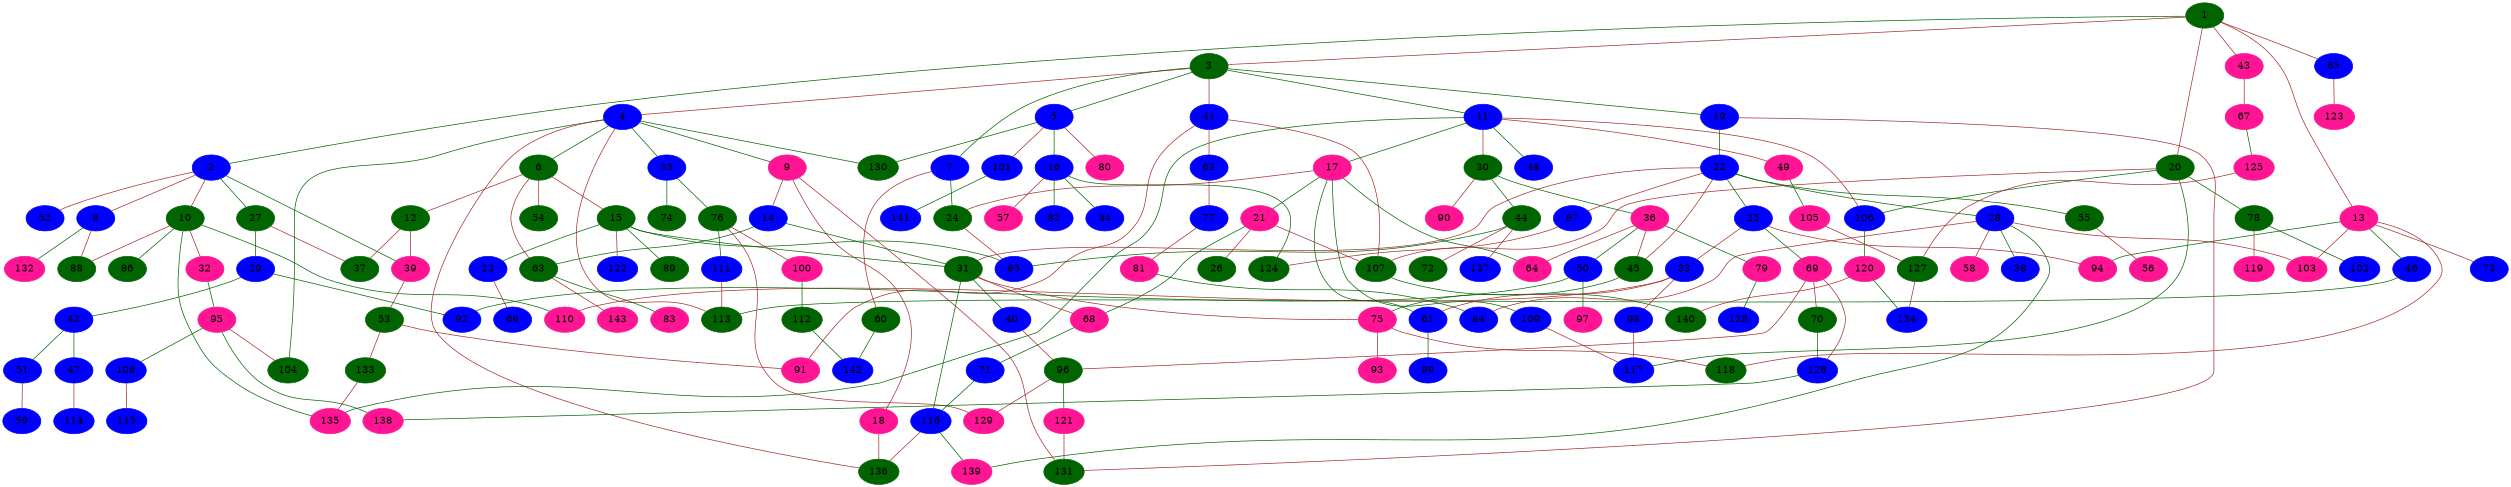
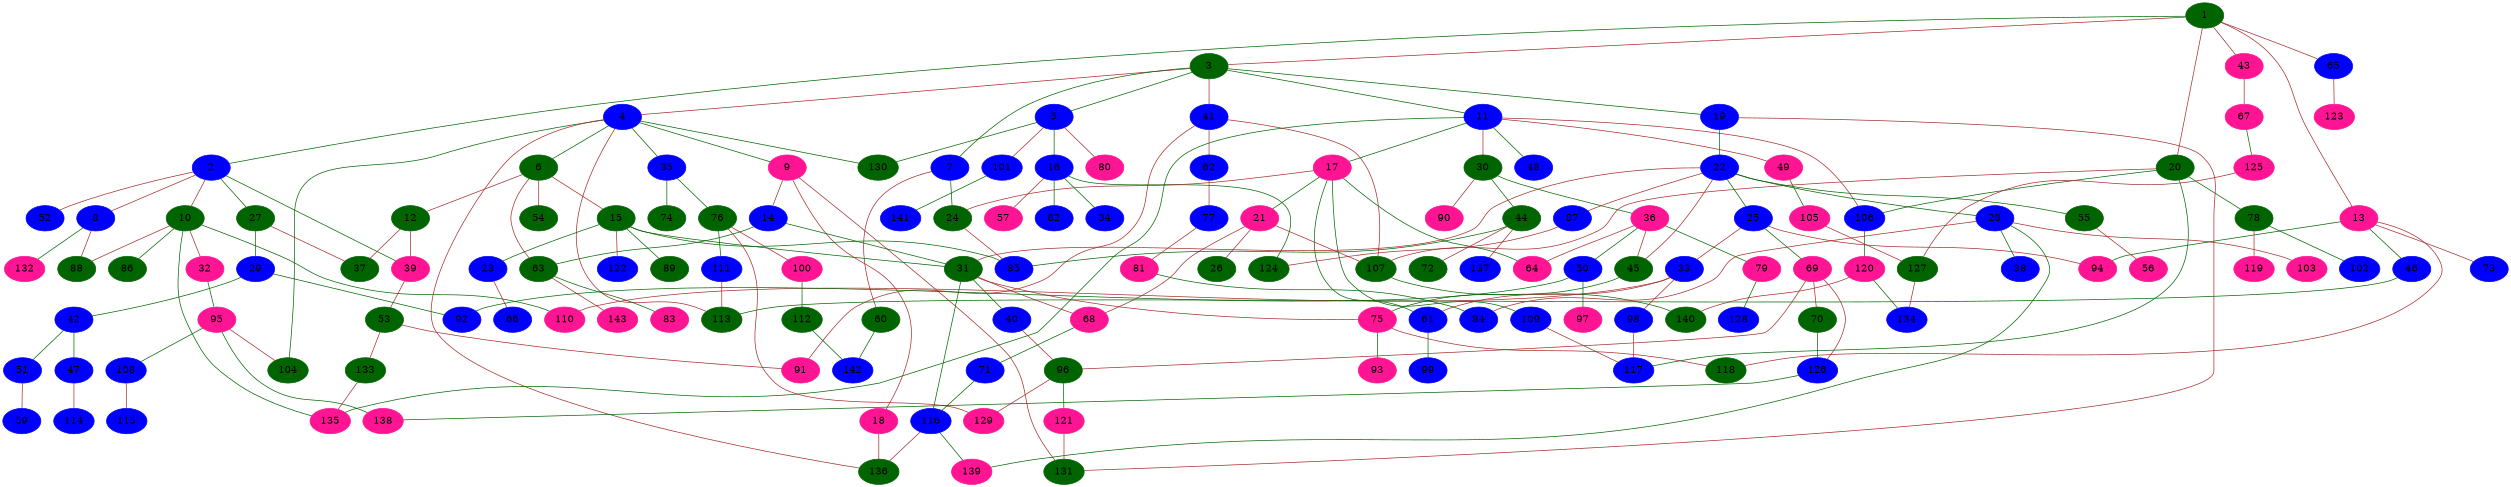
(2333, 244) -> none
(1970, 269) -> none
(1176, 271) -> (1176, 271)
(1377, 345) -> (1377, 345)
